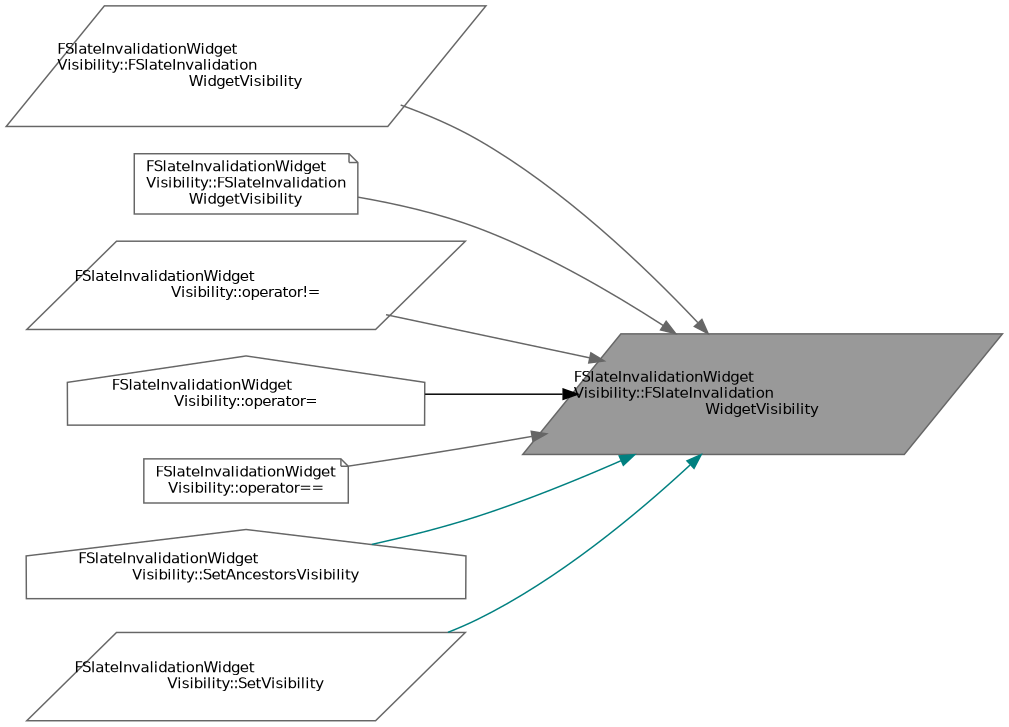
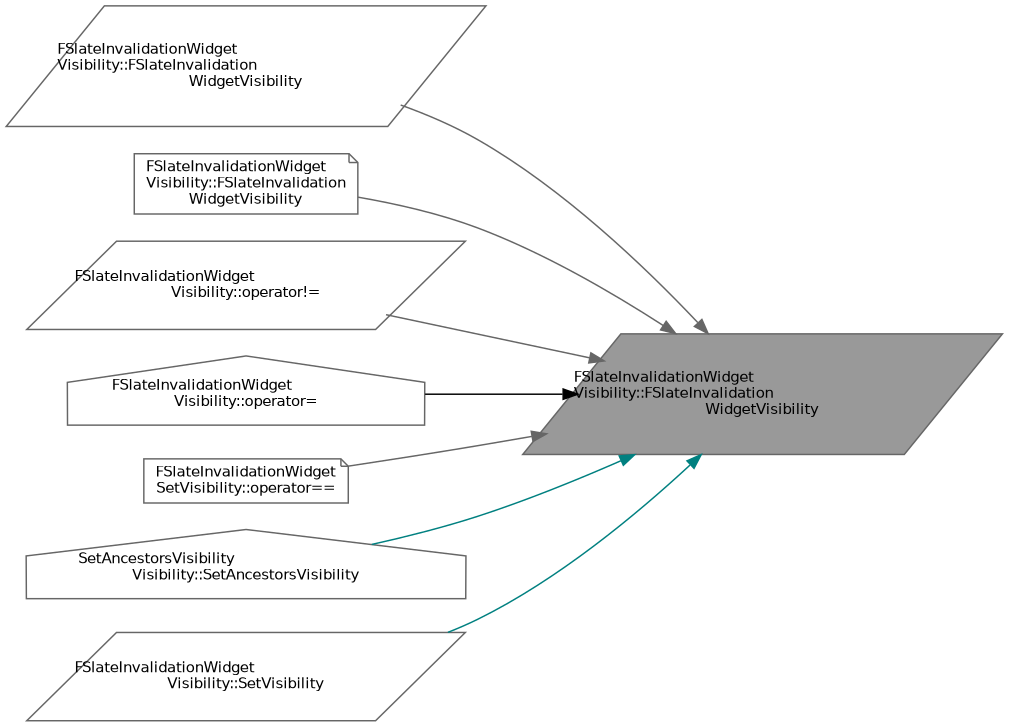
(246, 481) -> (246, 481)
(246, 568) -> (246, 568)
